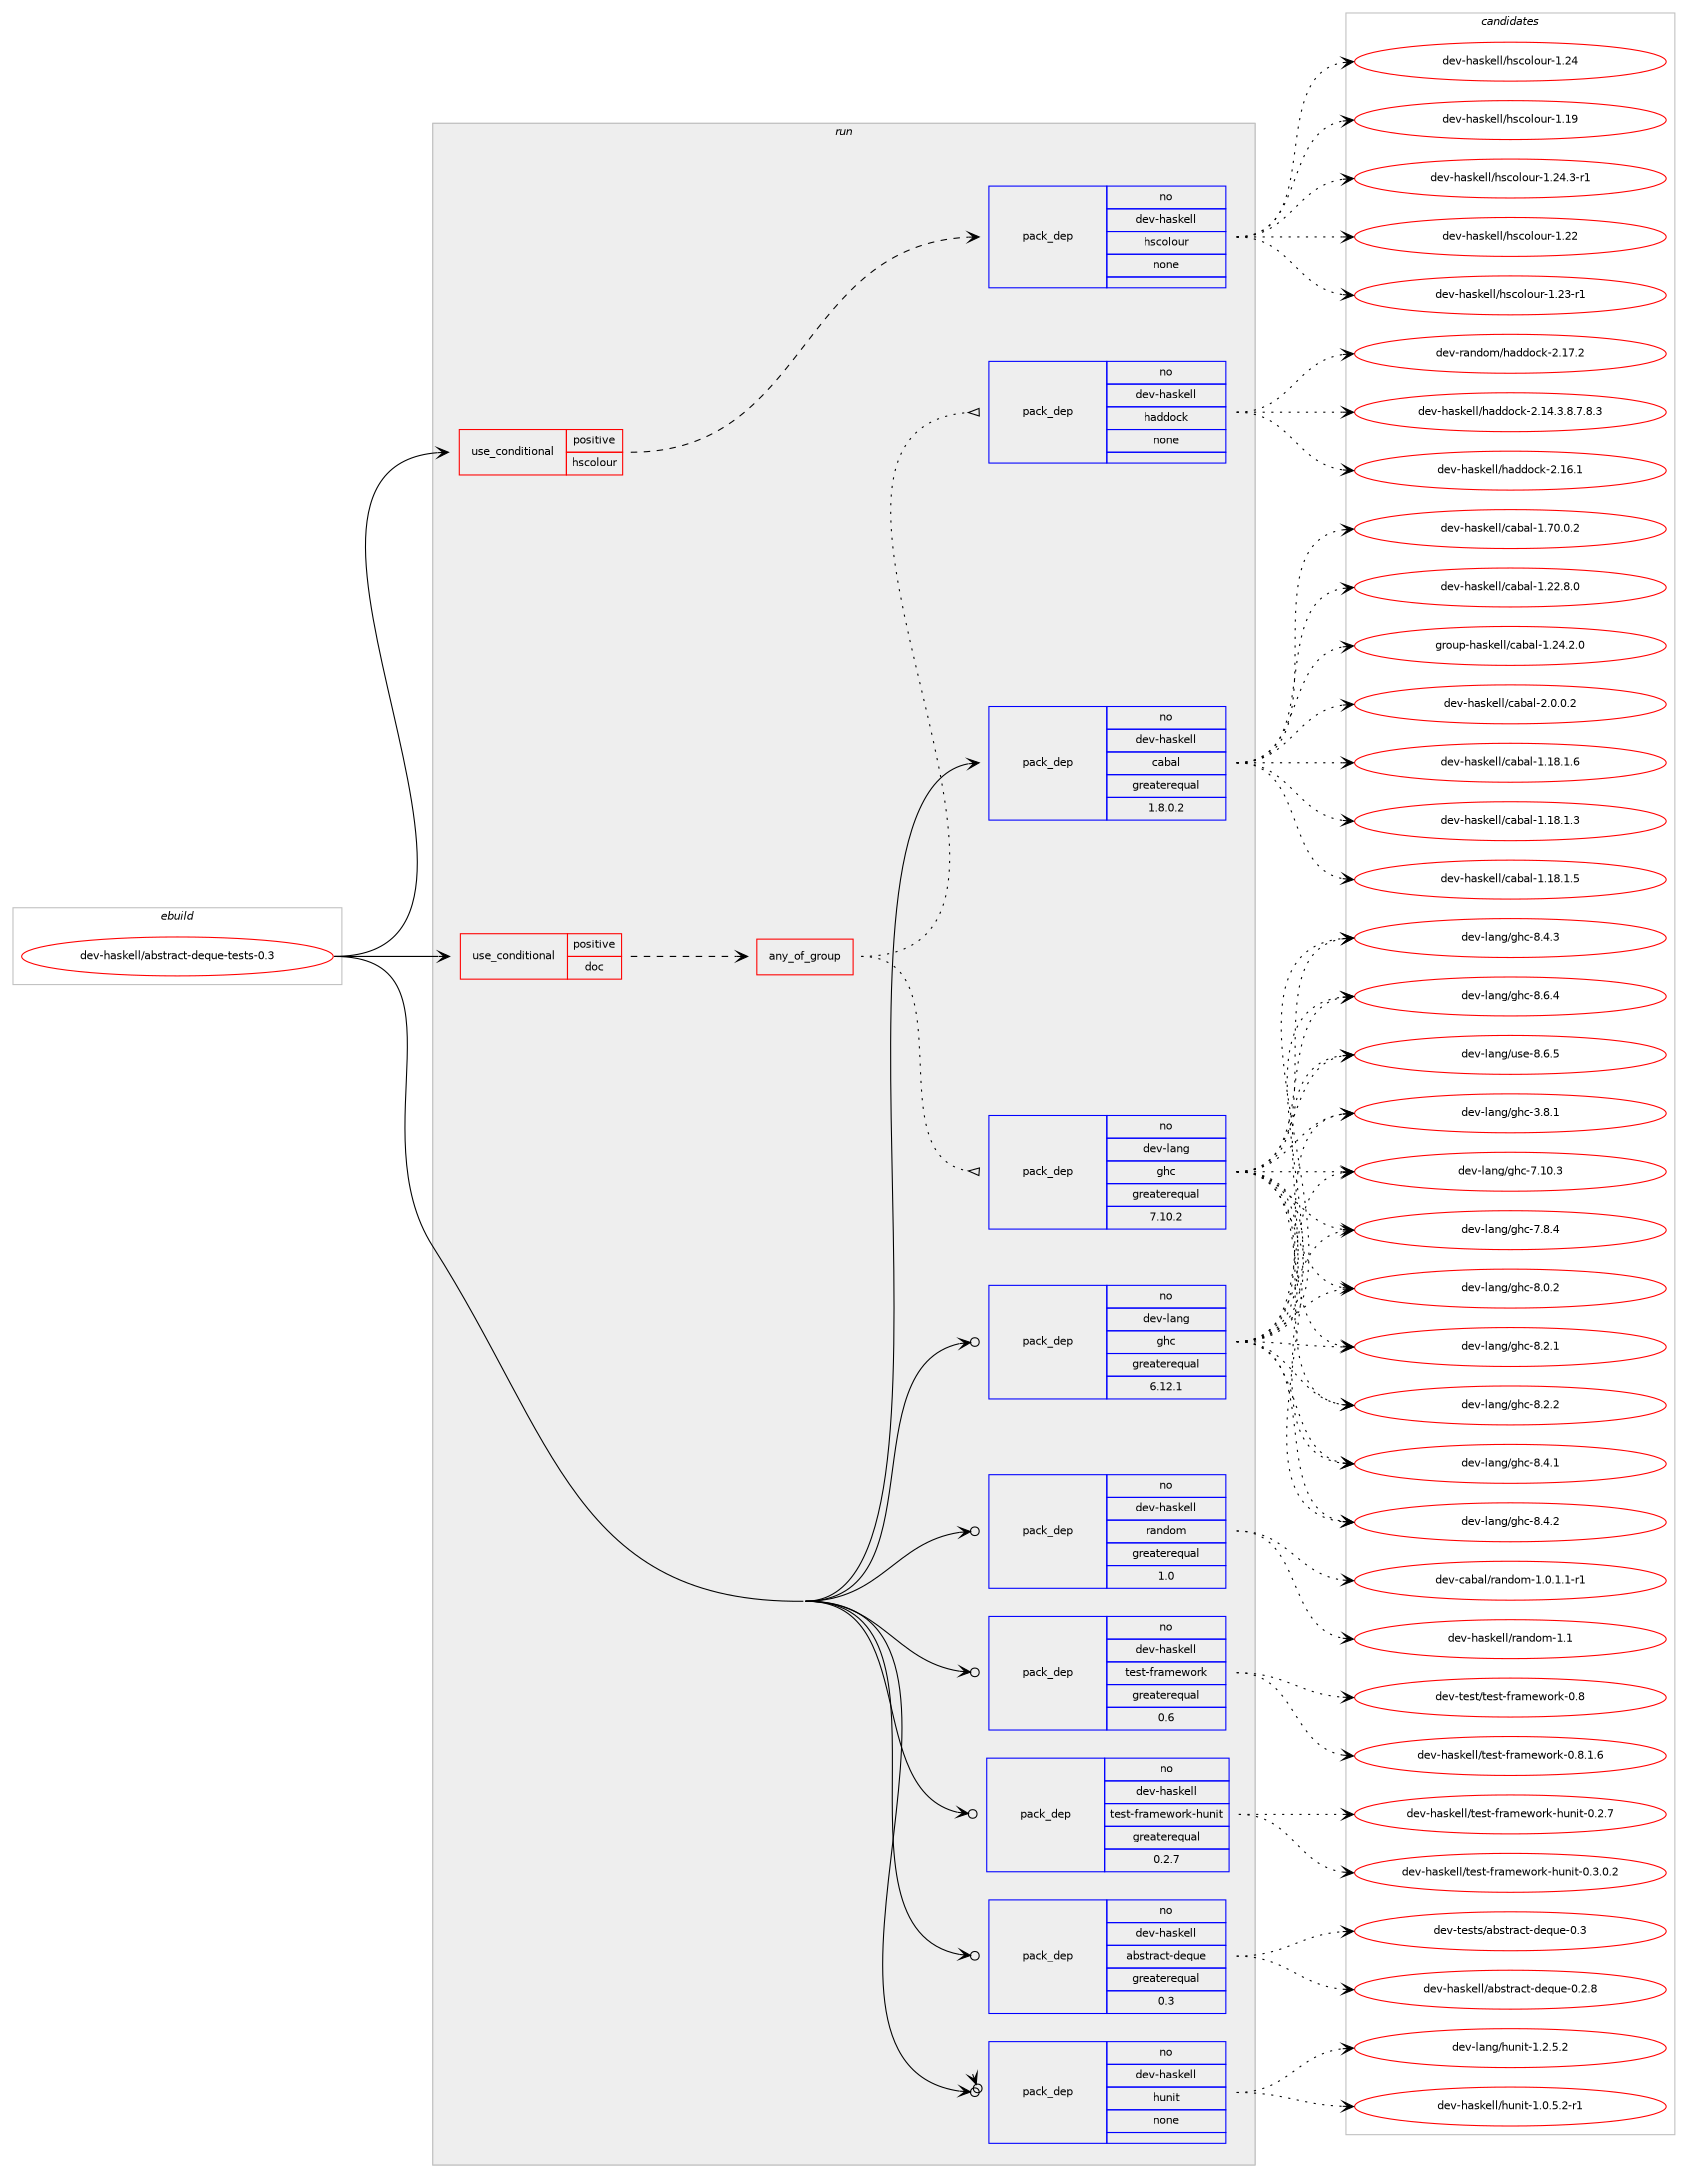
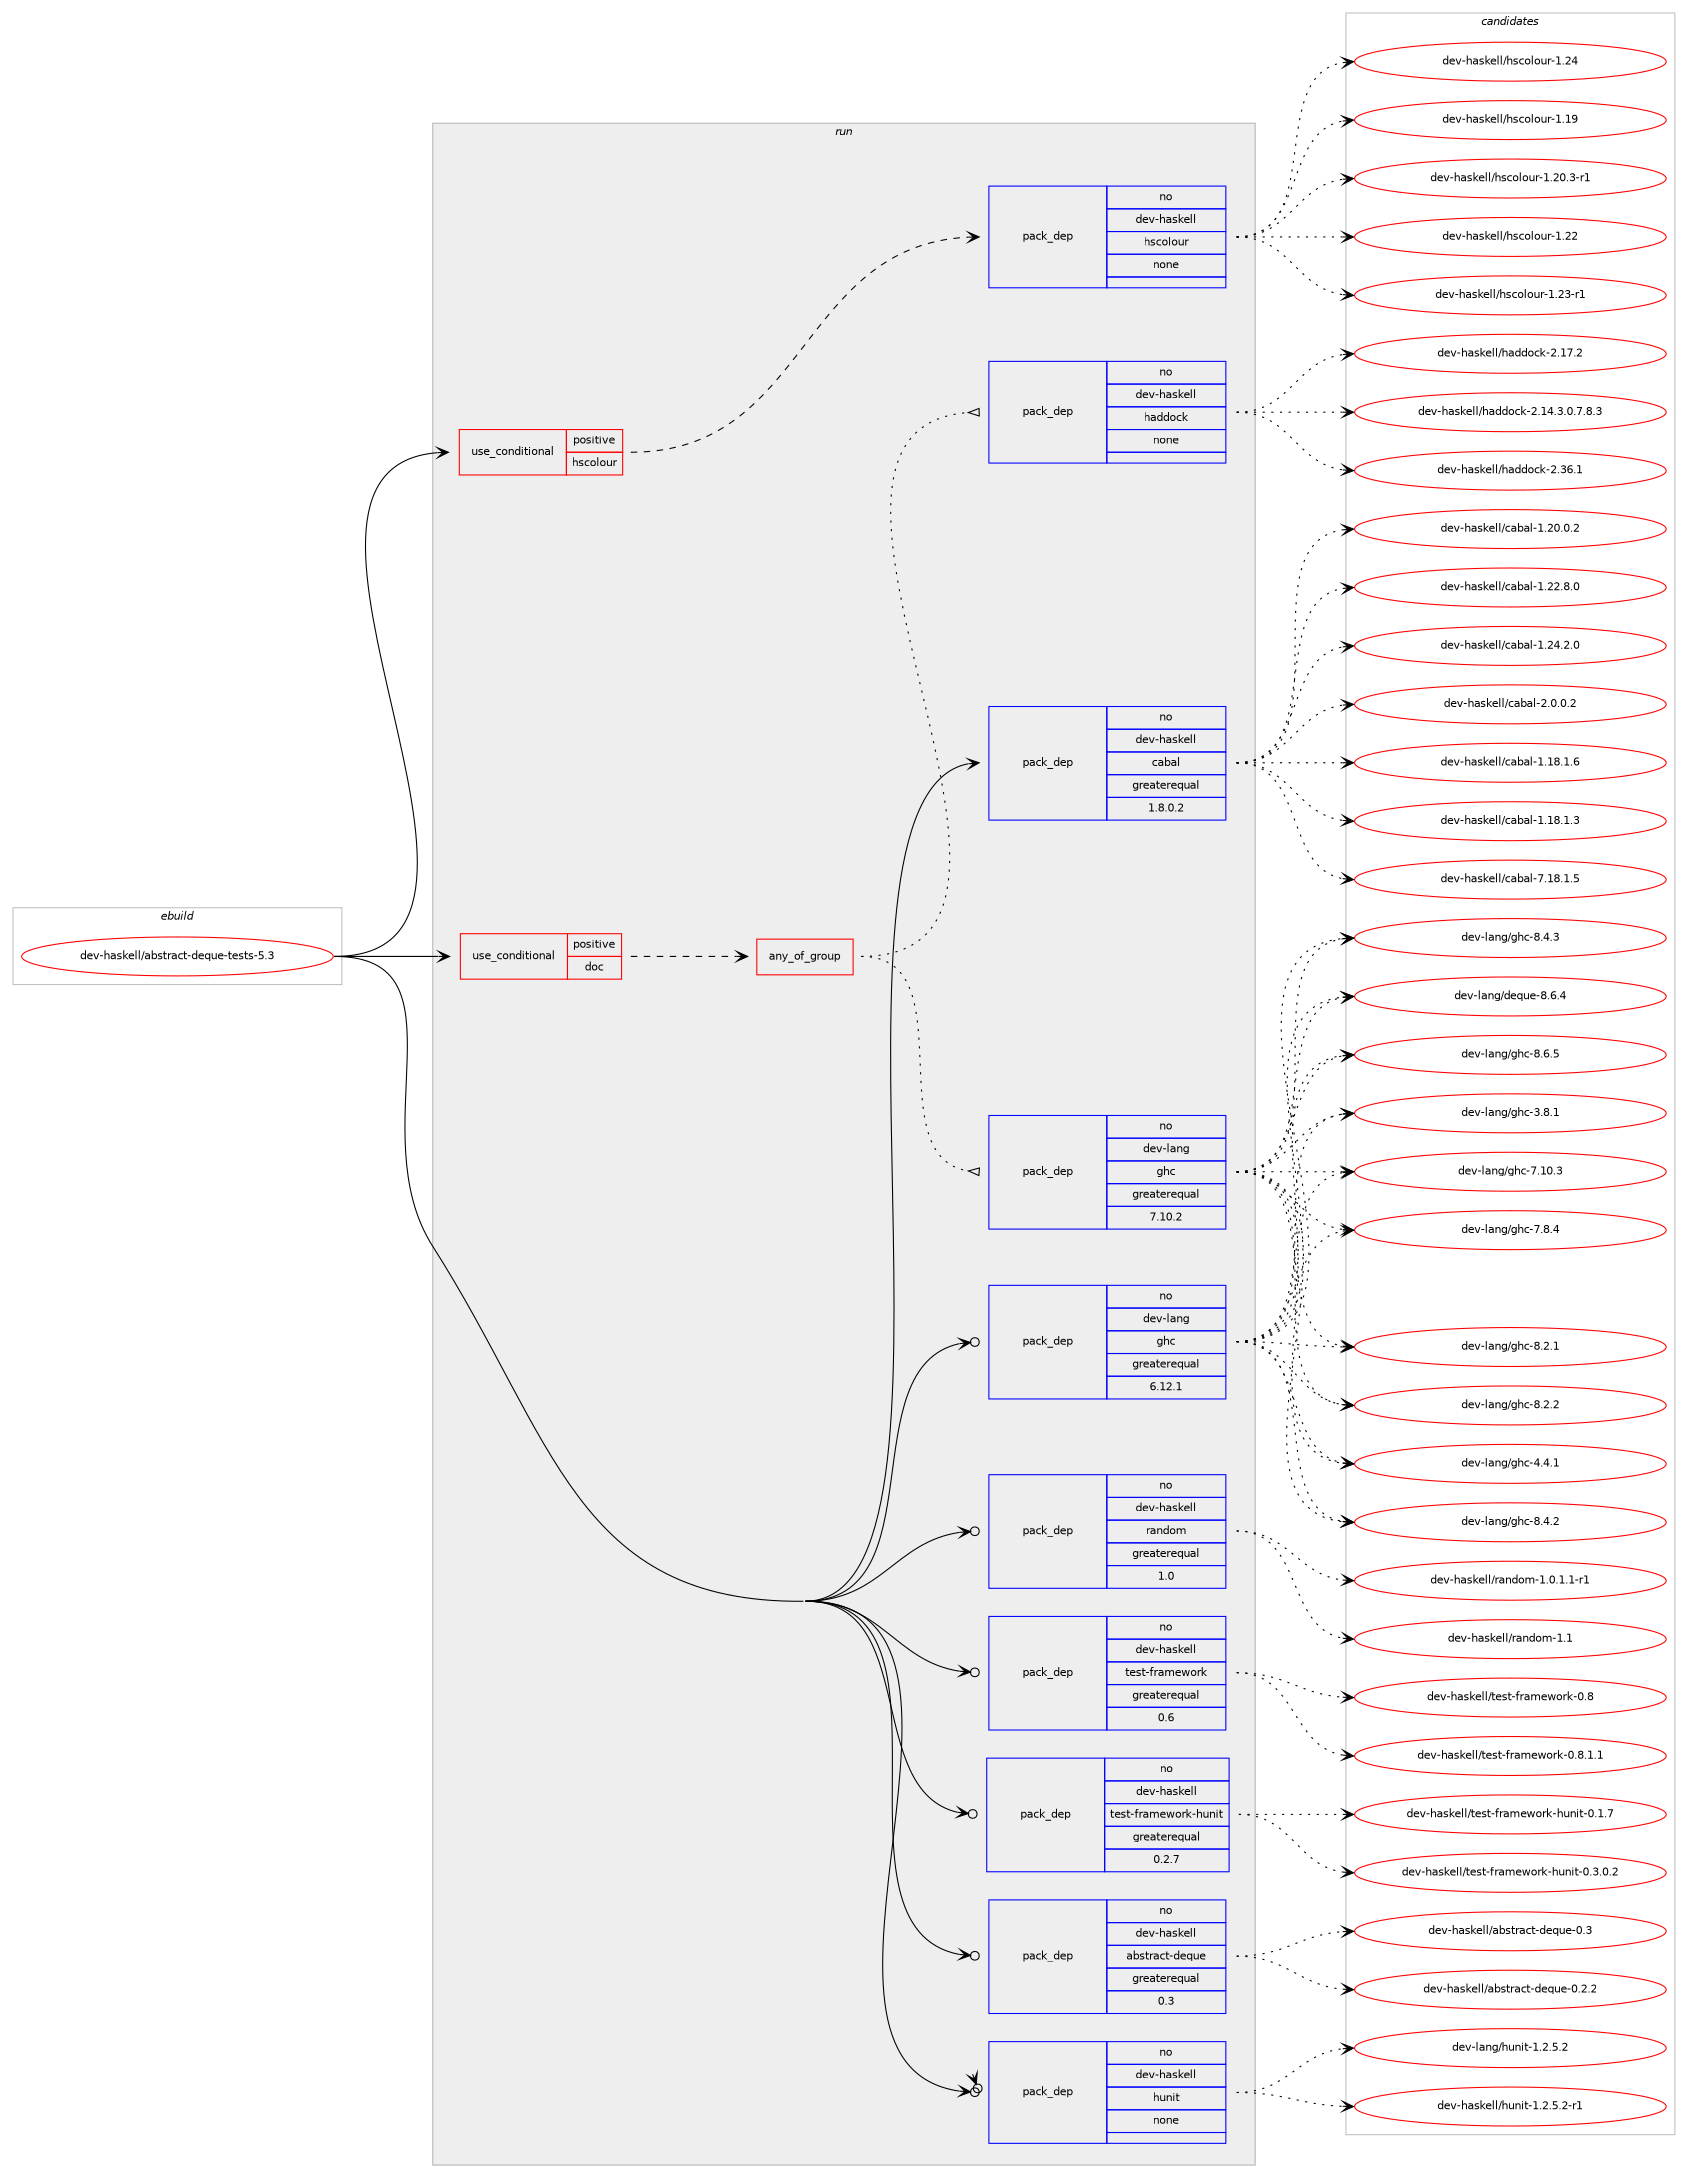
(1510, 179) -> (1510, 179)
(1510, 354) -> (1510, 354)
(1510, 412) -> (1510, 412)
(1510, 471) -> (1510, 471)
(1510, 529) -> (1510, 529)
(1510, 646) -> (1510, 646)
(1510, 880) -> (1510, 880)
(177, 956) -> (177, 956)
(1510, 996) -> (1510, 996)
(1510, 1055) -> (1510, 1055)
(1510, 1289) -> none
(1510, 1464) -> (1510, 1464)
(1510, 1581) -> (1510, 1581)
(1510, 1698) -> (1510, 1698)
(1510, 1756) -> (1510, 1756)
(1510, 1814) -> (1510, 1814)
(1510, 1931) -> (1510, 1931)
(1510, 1990) -> (1510, 1990)
(1510, 2107) -> (1510, 2107)
